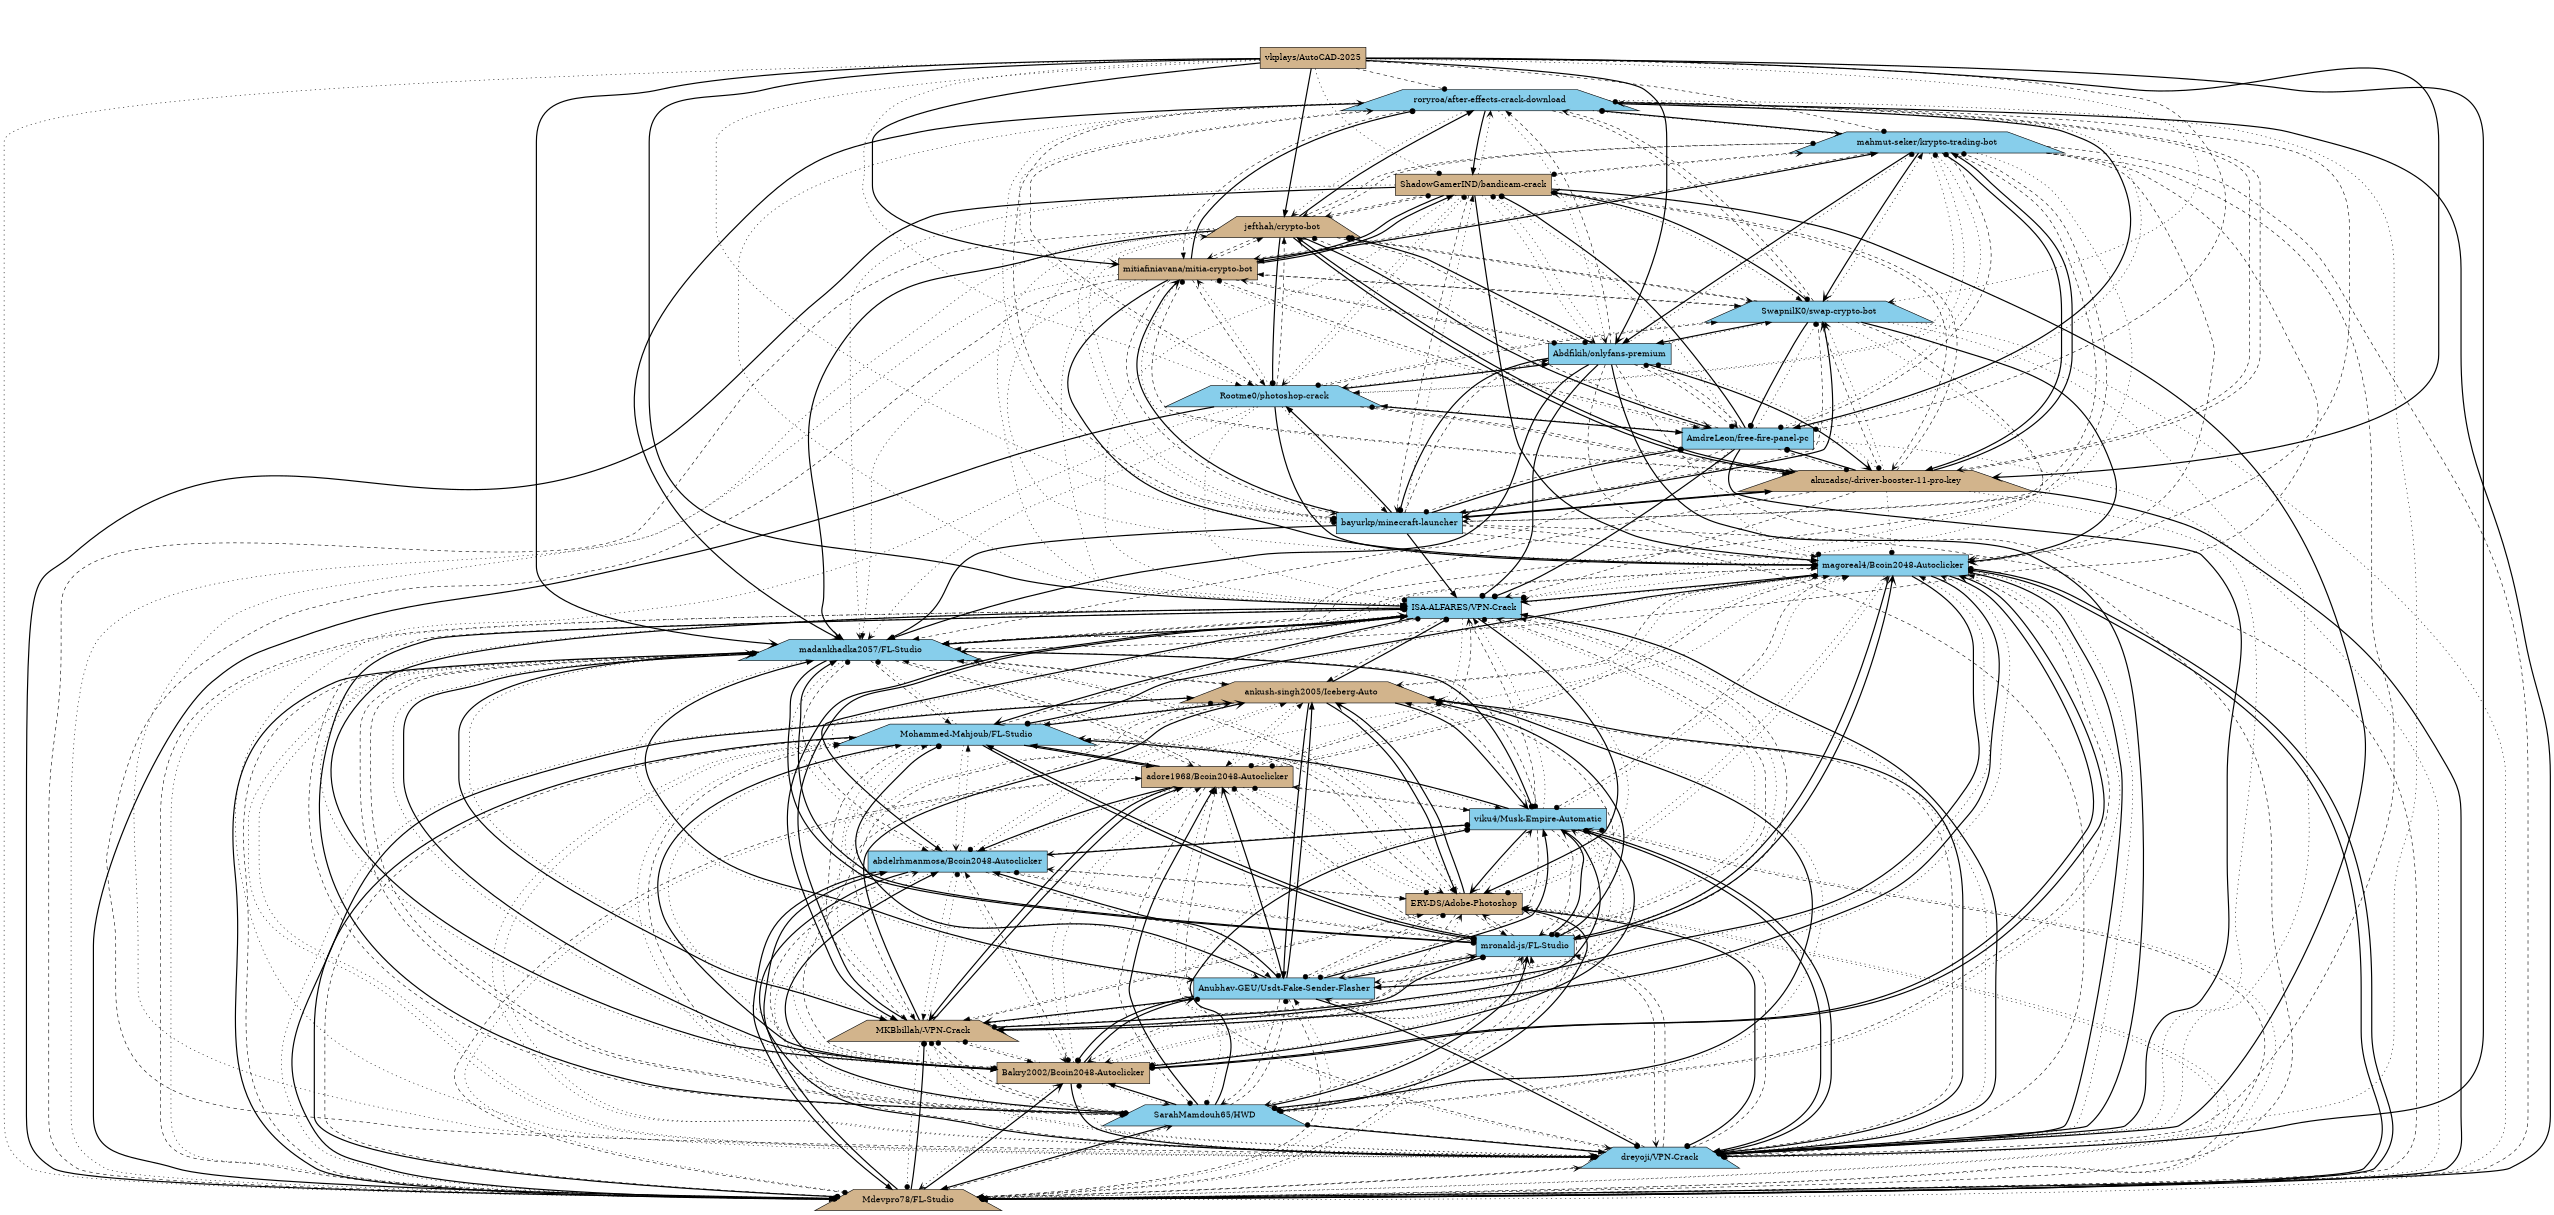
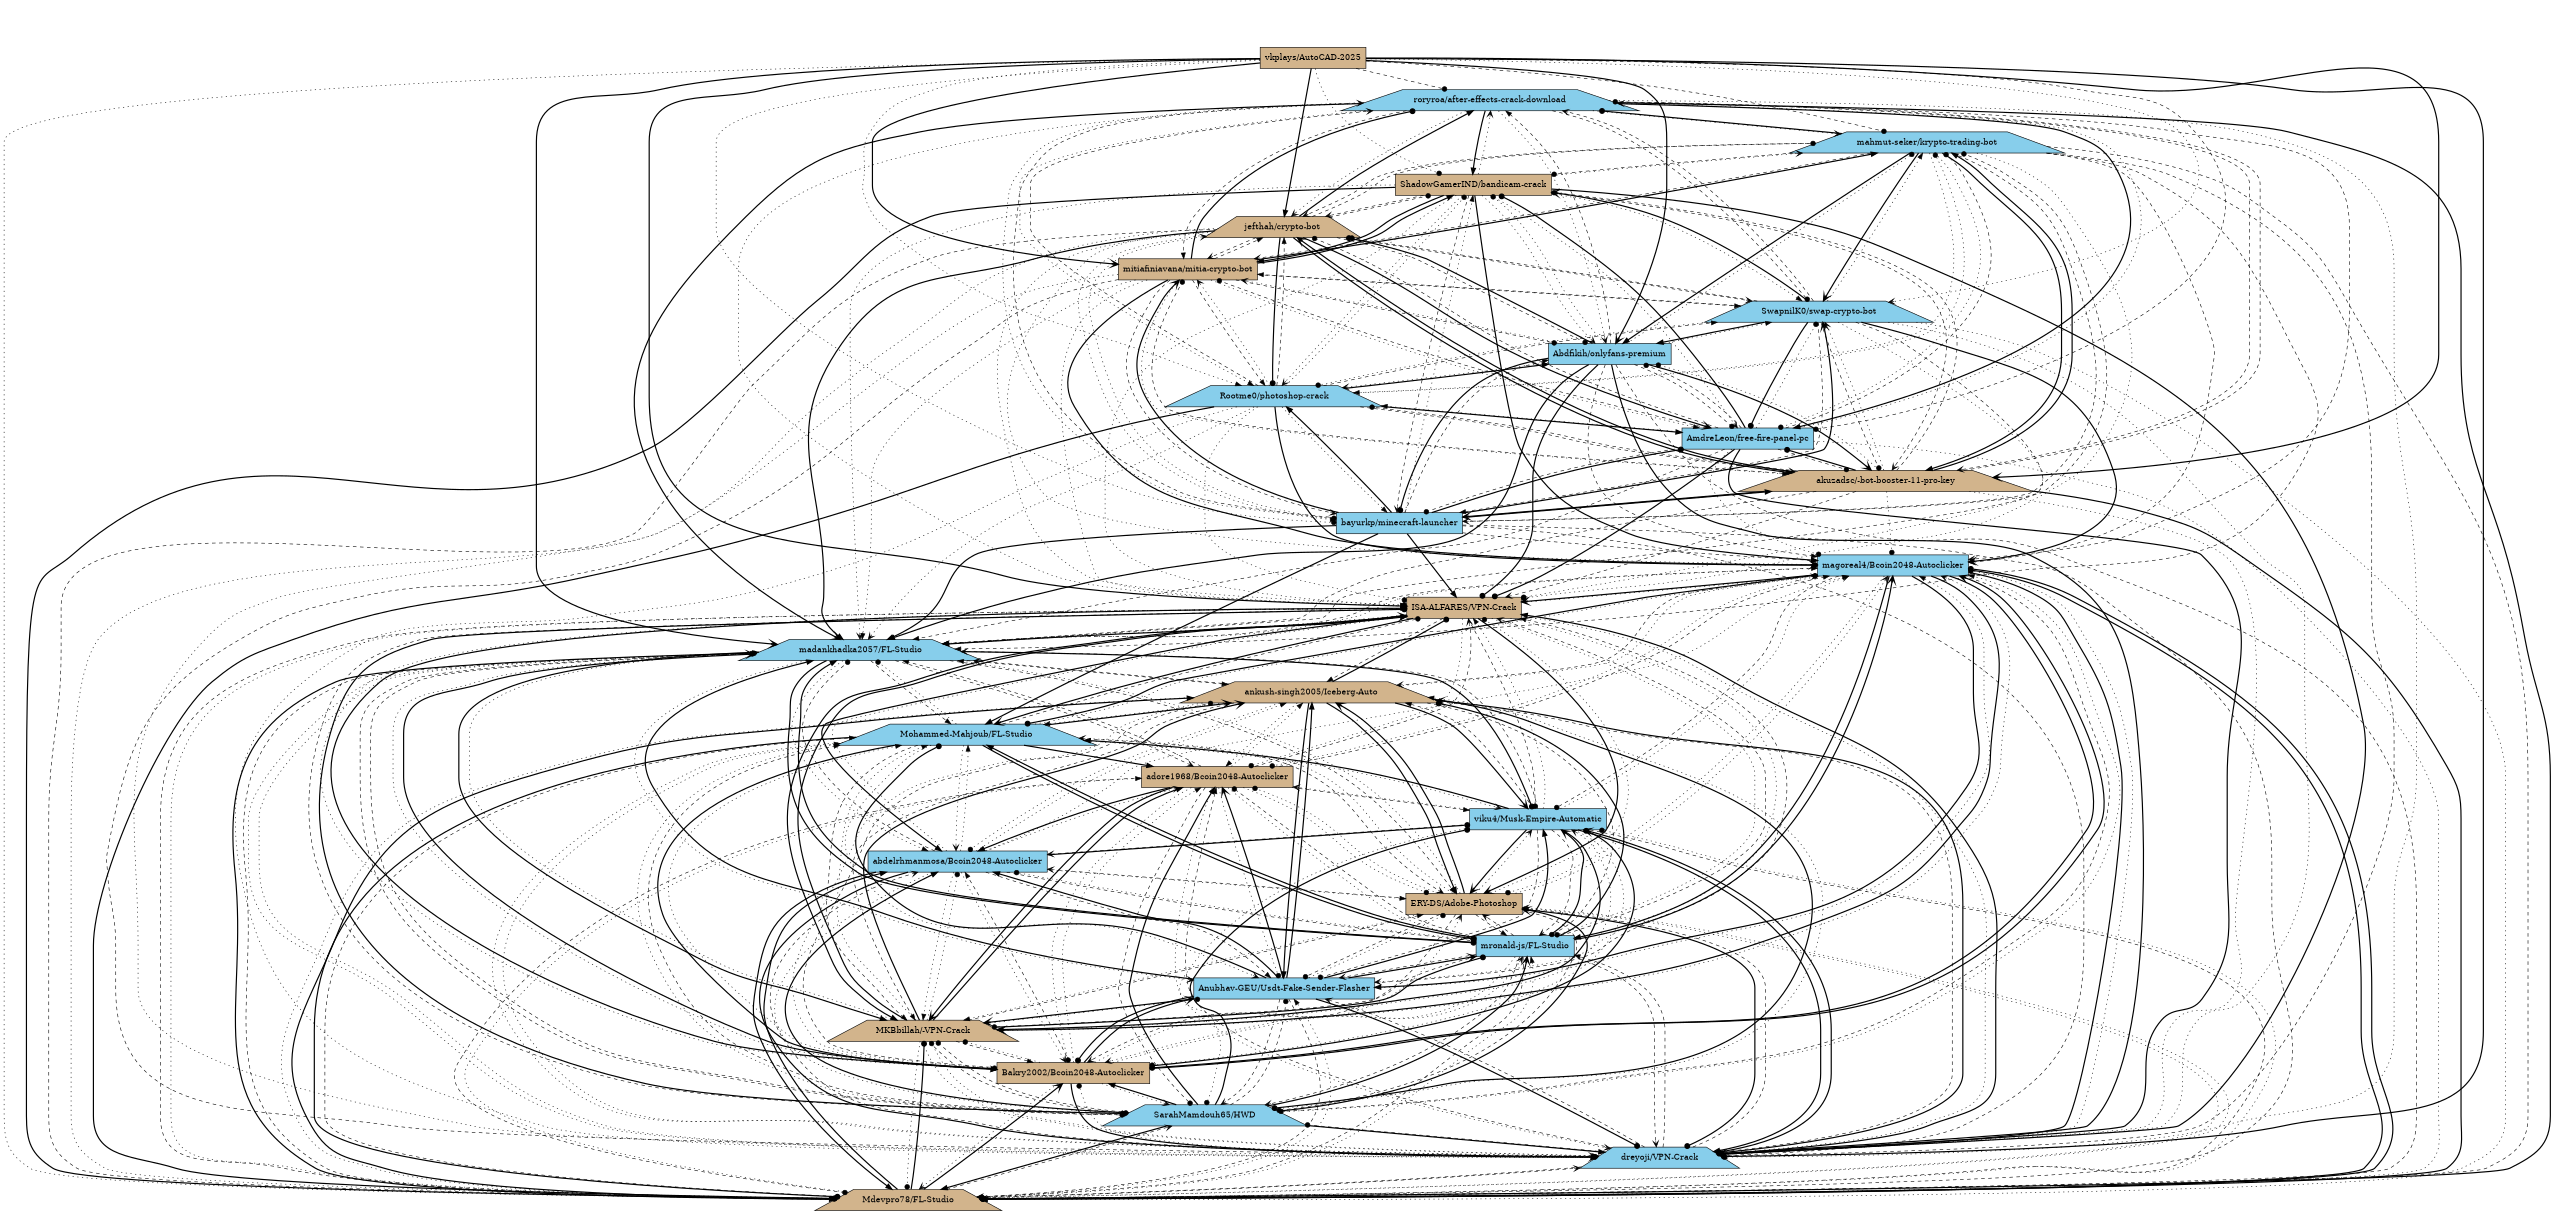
(1886, 481) -> (1886, 481)
(1464, 608) -> (1464, 608)
(1098, 756) -> (1194, 621)
(1293, 762) -> (1293, 762)
